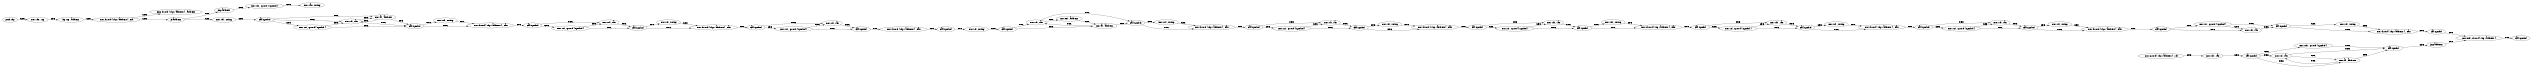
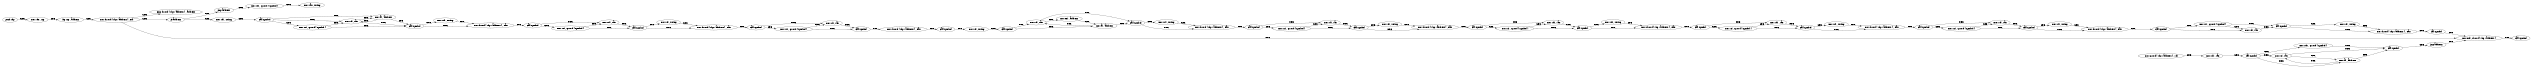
none -> (1286, 38)
